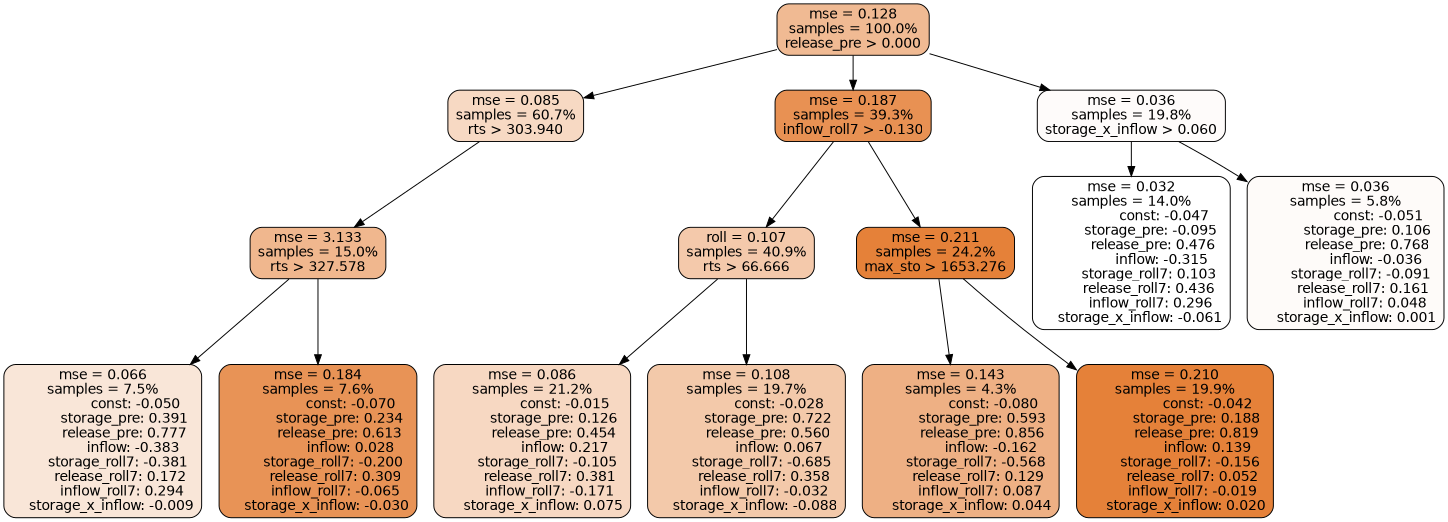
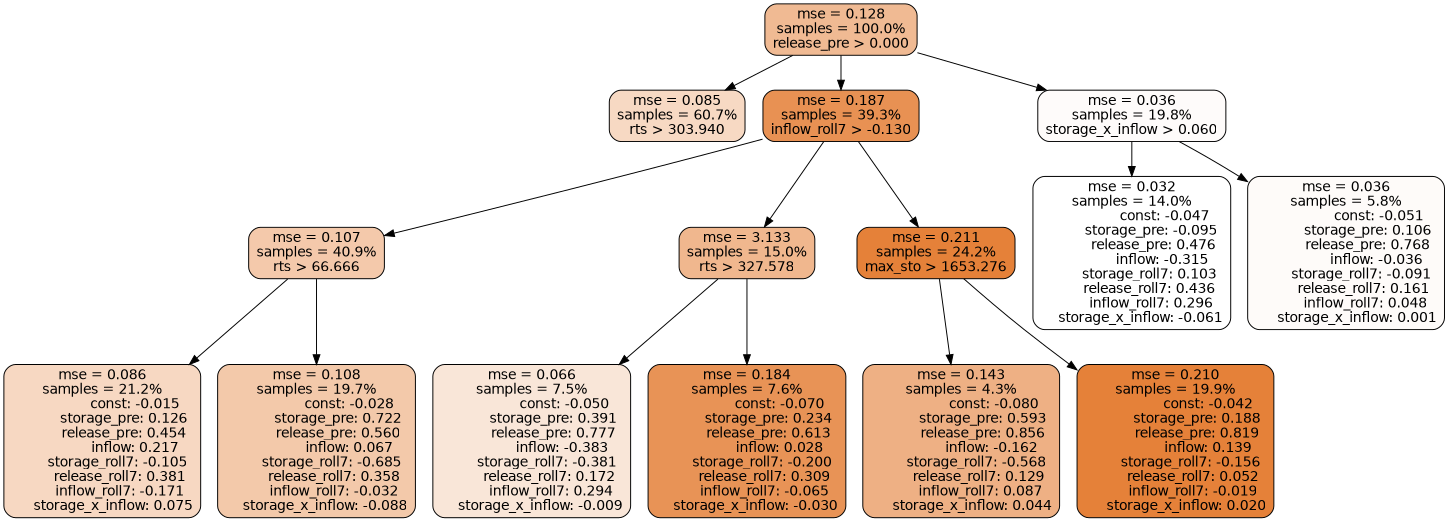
(421, 182) -> (797, 180)
(746, 253) -> (317, 253)
